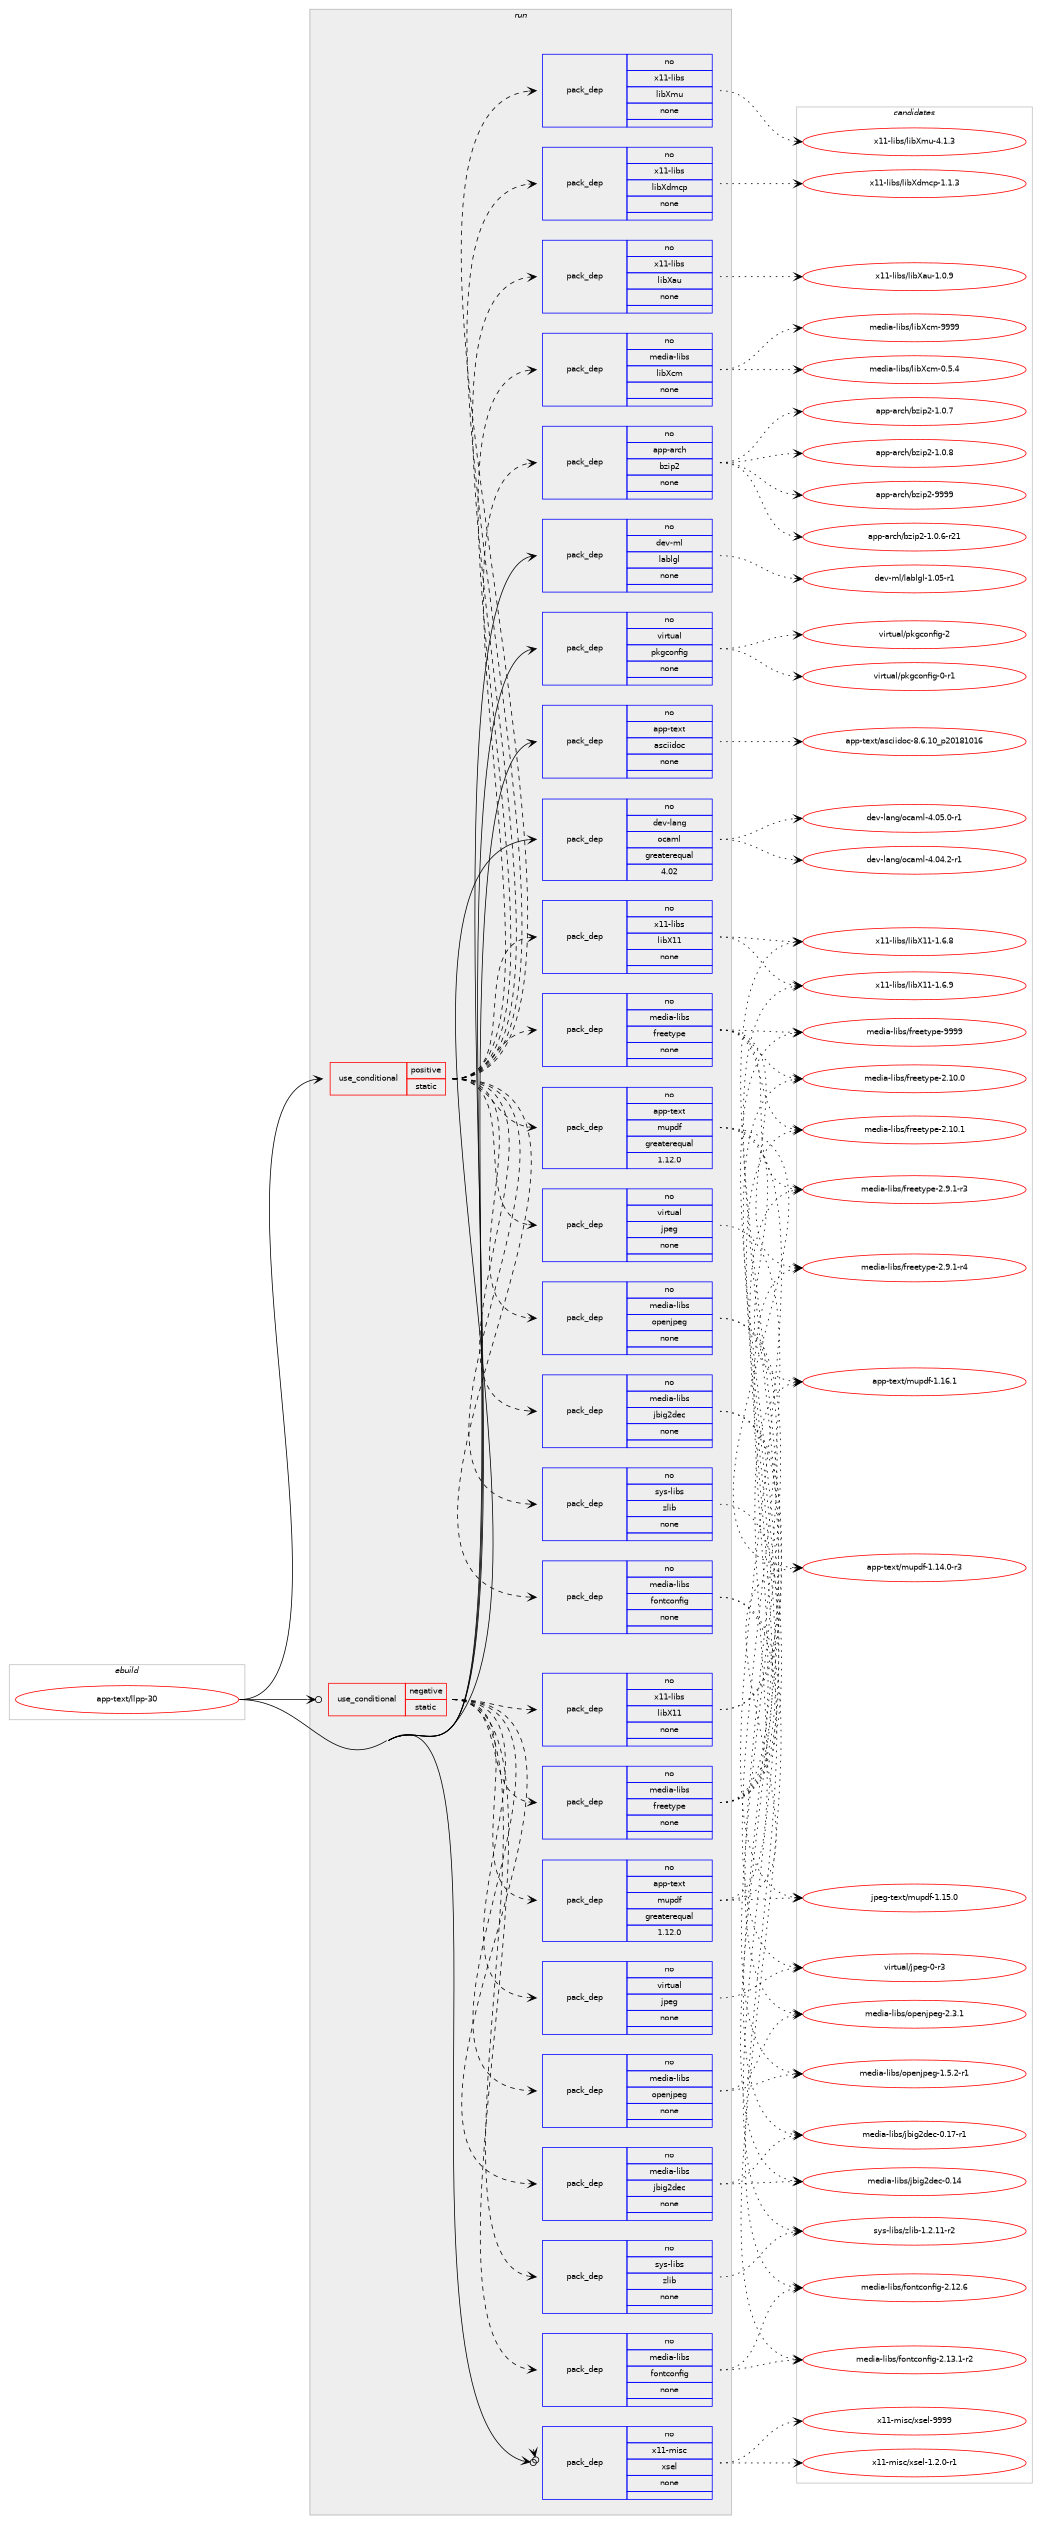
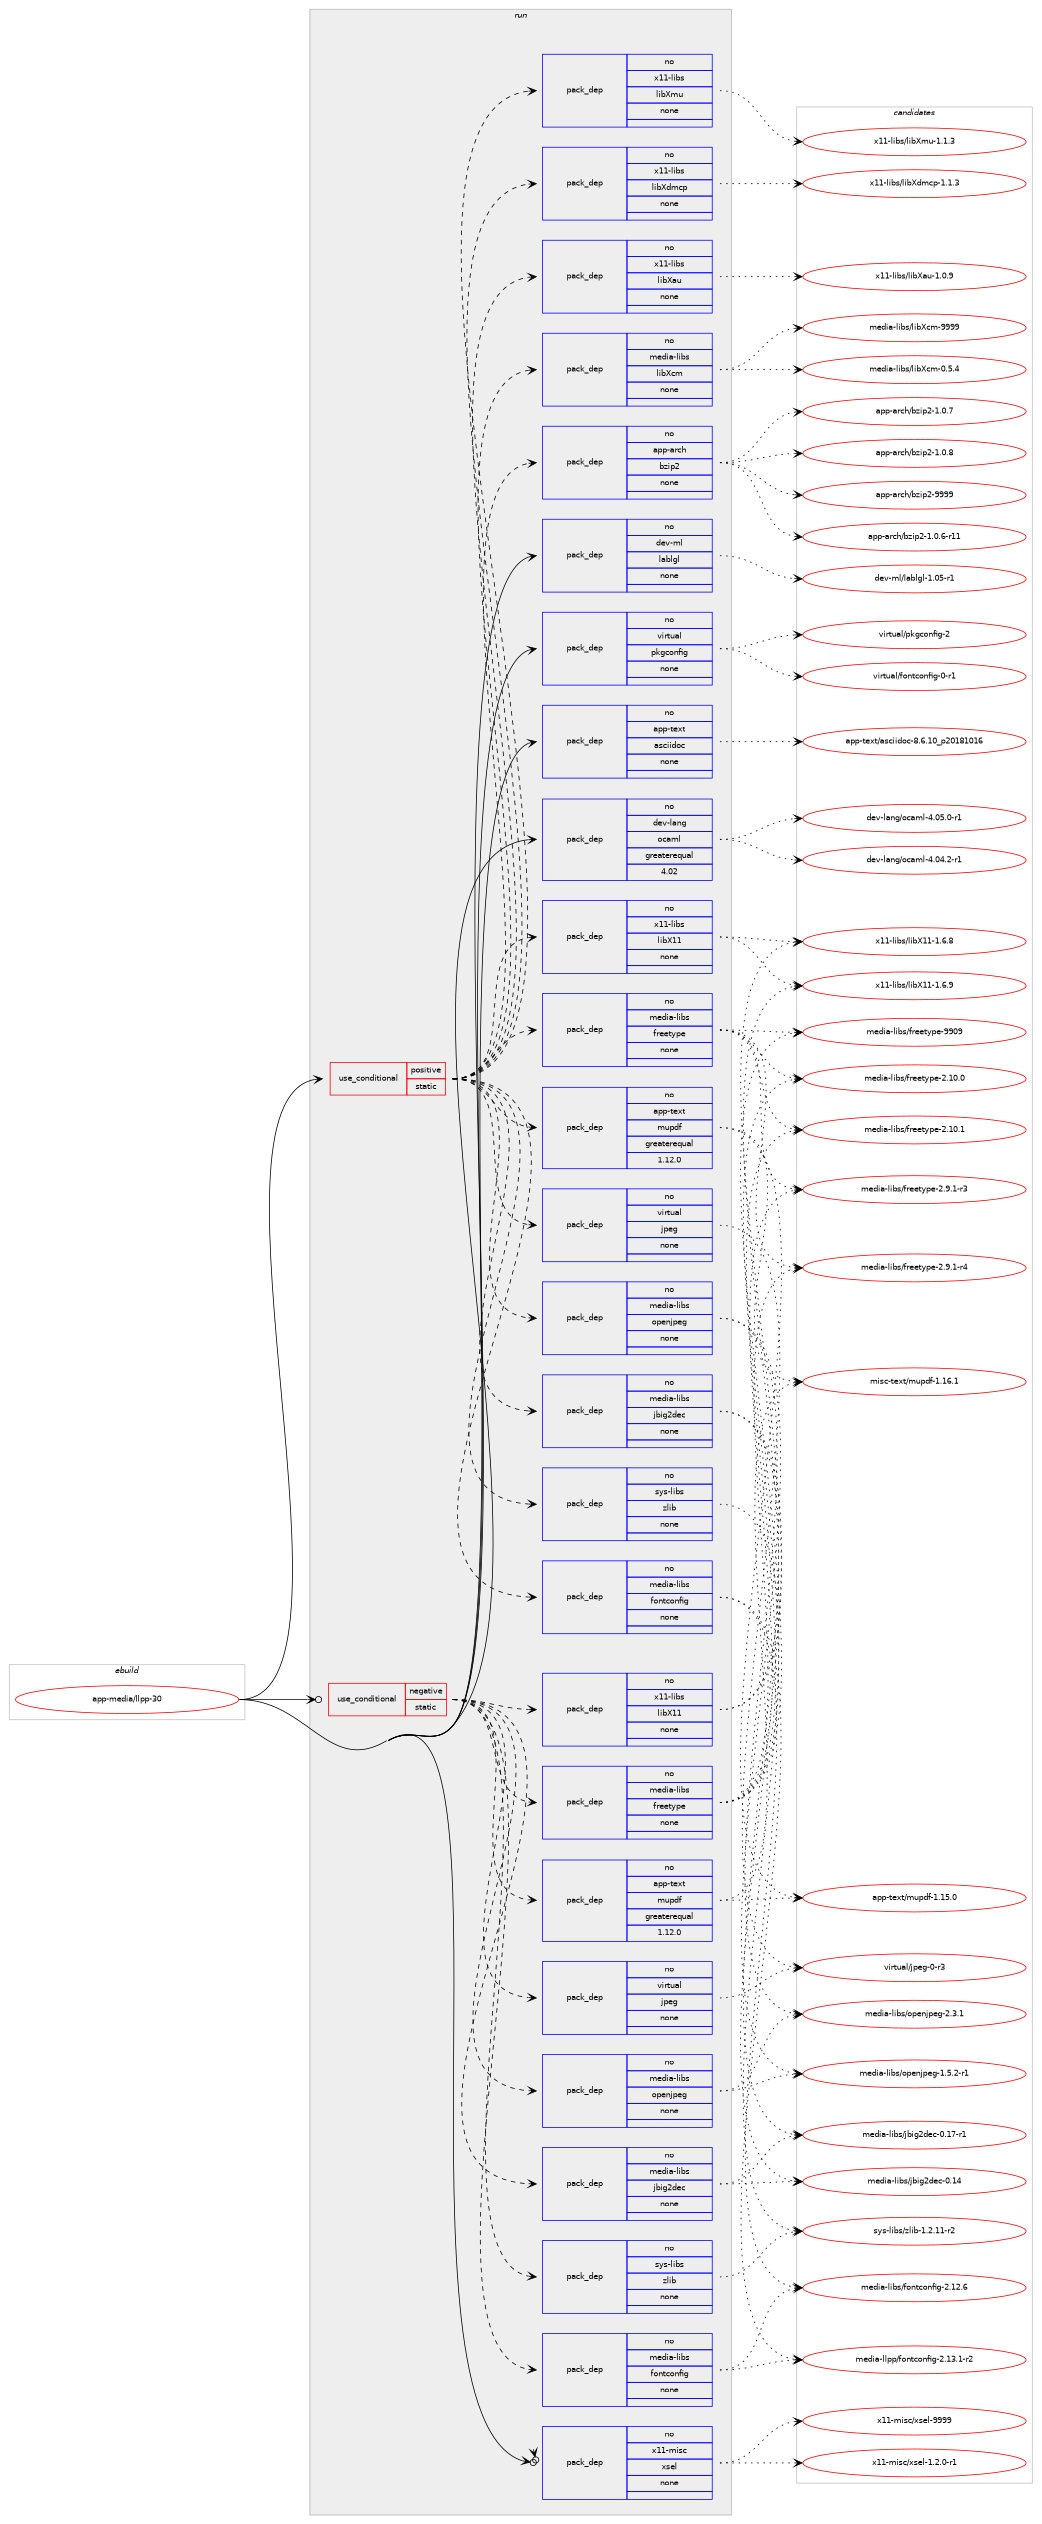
(914, 142) -> (914, 142)
(914, 537) -> (914, 537)
(914, 677) -> (914, 677)
(914, 1032) -> (914, 1032)
(914, 1382) -> (914, 1382)
(914, 1568) -> none
(127, 1700) -> (127, 1700)
(914, 1898) -> (914, 1898)
(914, 2360) -> (914, 2360)
